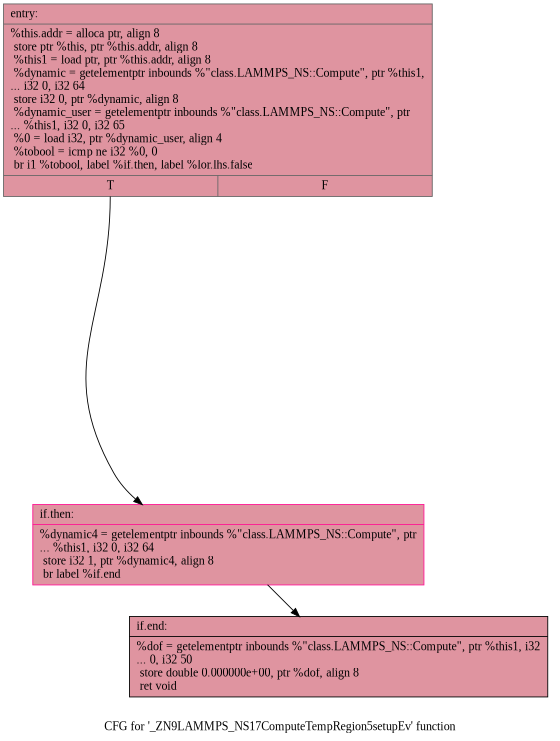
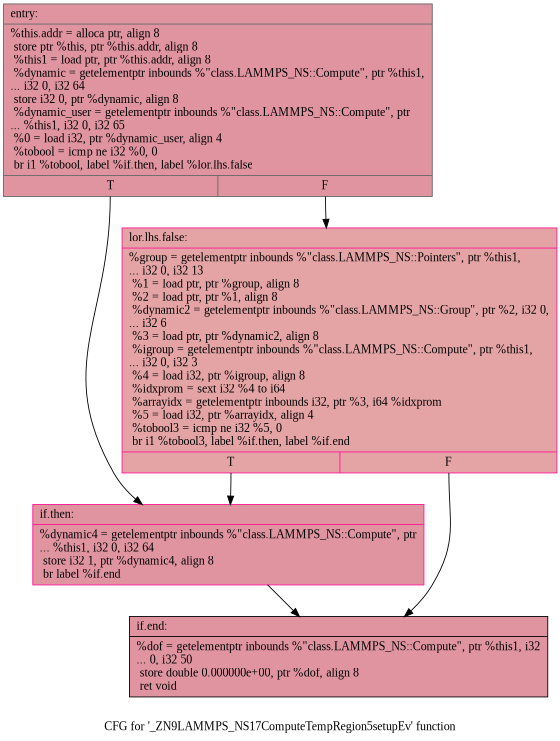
none -> (340, 350)
